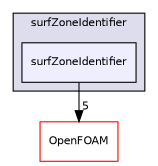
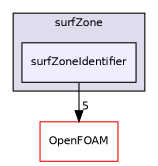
(79, 24) -> (79, 24)
